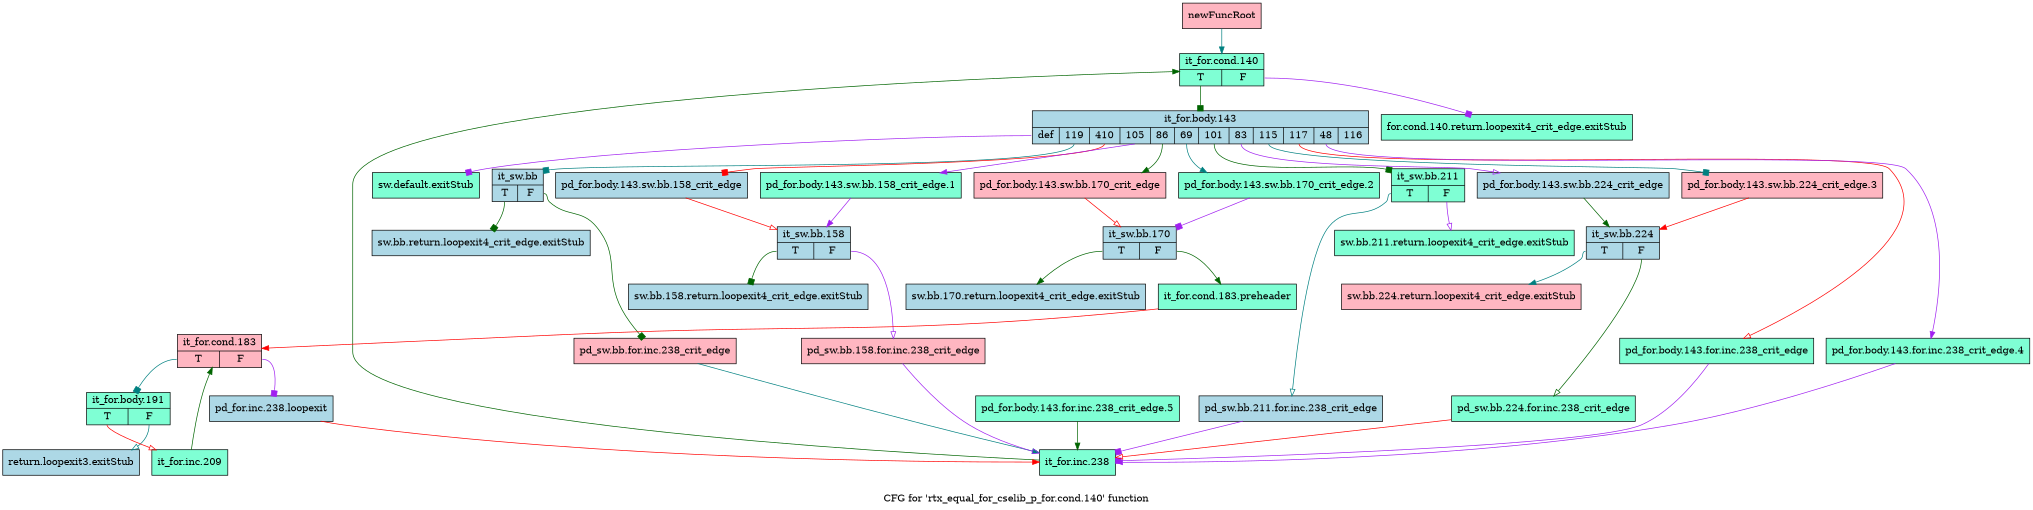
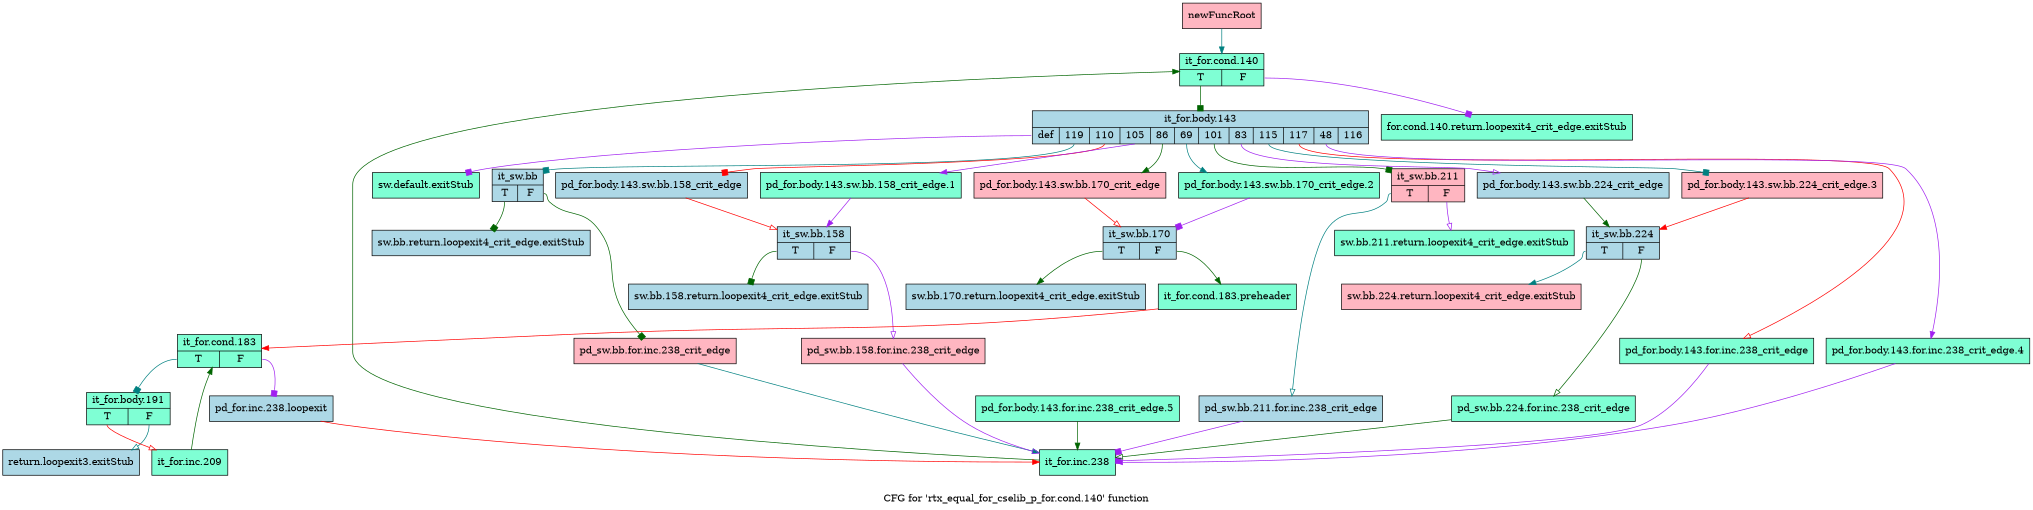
(1105, 135) -> (1105, 135)
(1428, 185) -> (1428, 185)
(220, 351) -> (220, 351)
(1287, 438) -> (1287, 438)
